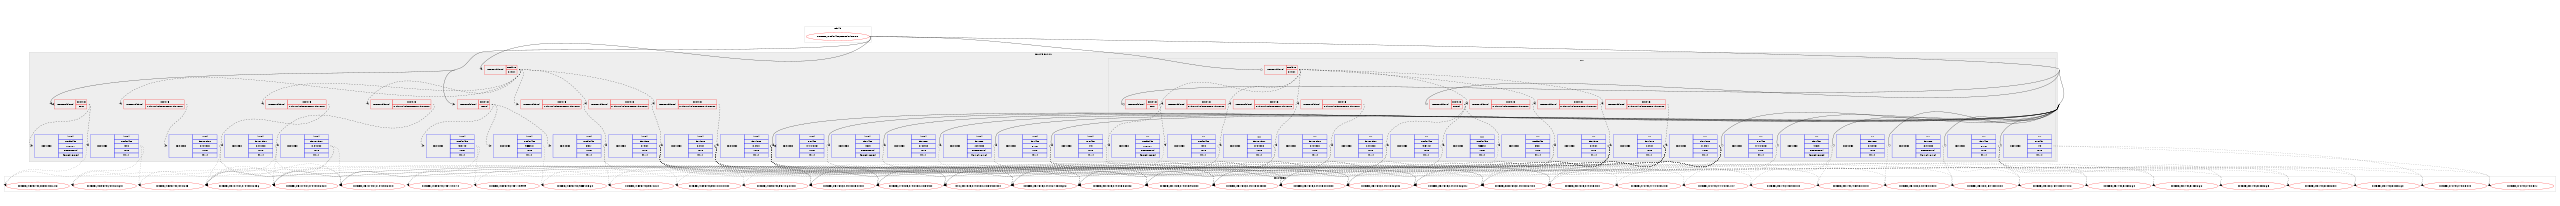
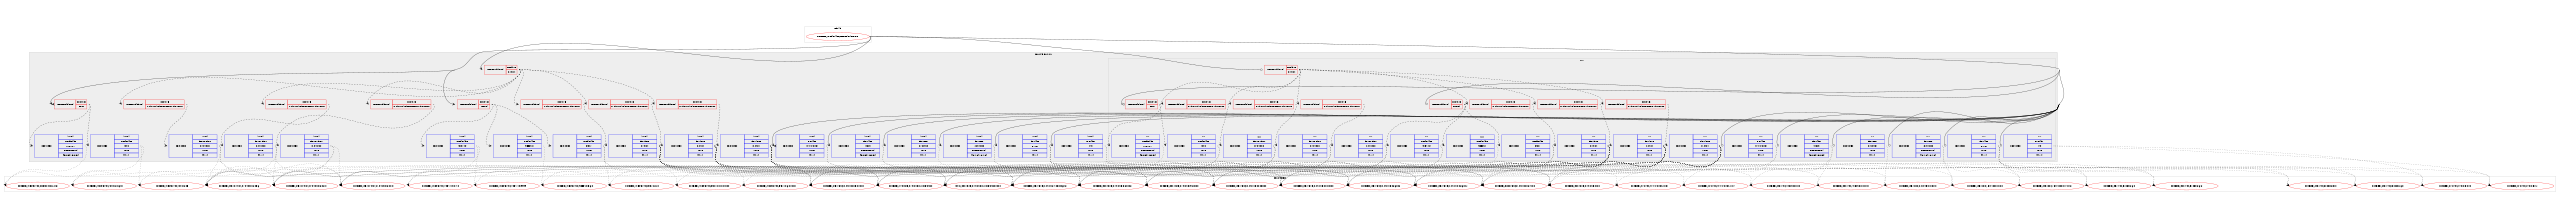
(2254, 186) -> none
